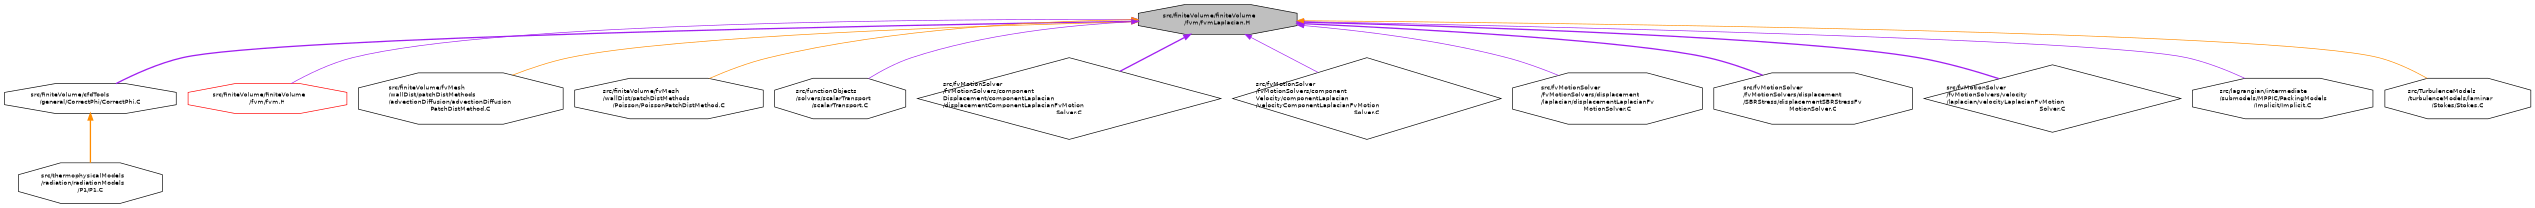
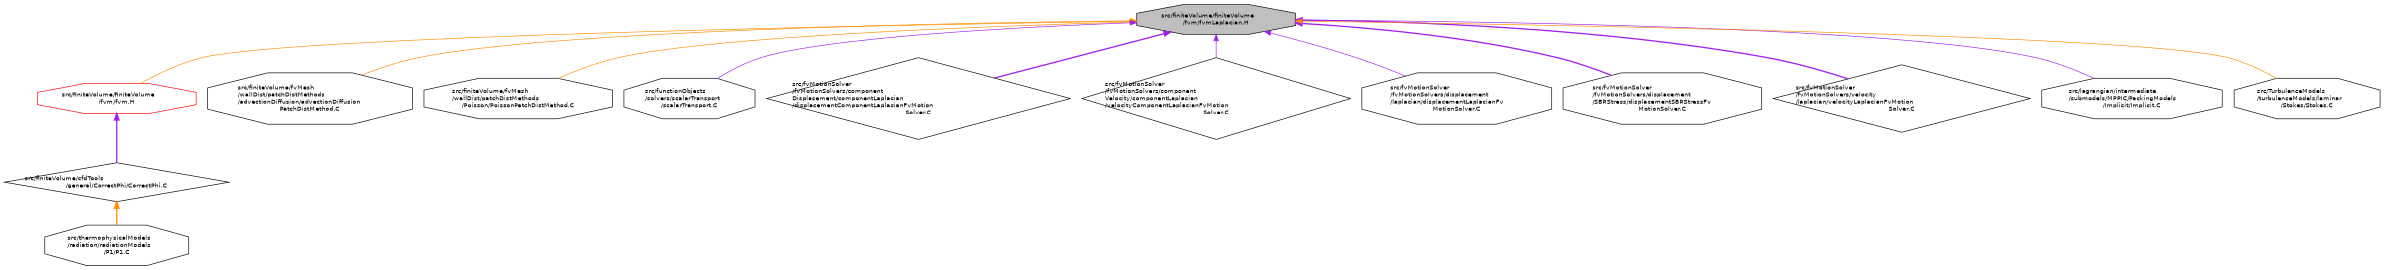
(708, 26) -> (632, 32)
(672, 31) -> (117, 141)
(90, 99) -> (117, 182)
